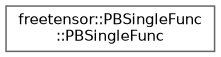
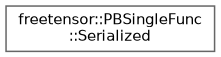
(110, 29) -> (110, 29)
